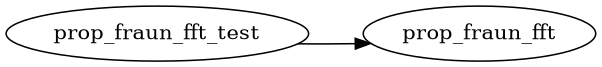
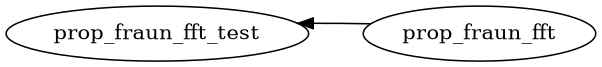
(326, 44) -> (342, 23)
